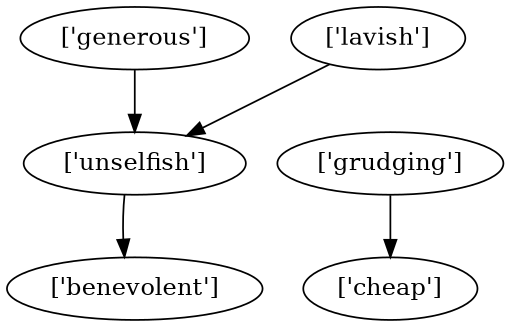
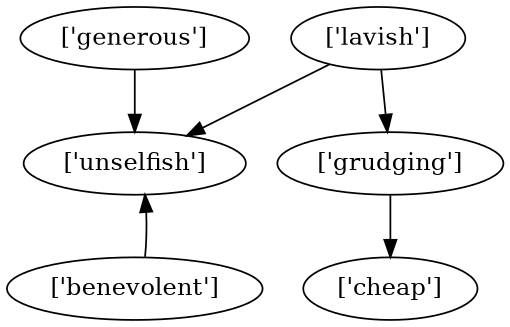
none -> (383, 92)
(123, 217) -> (146, 235)
